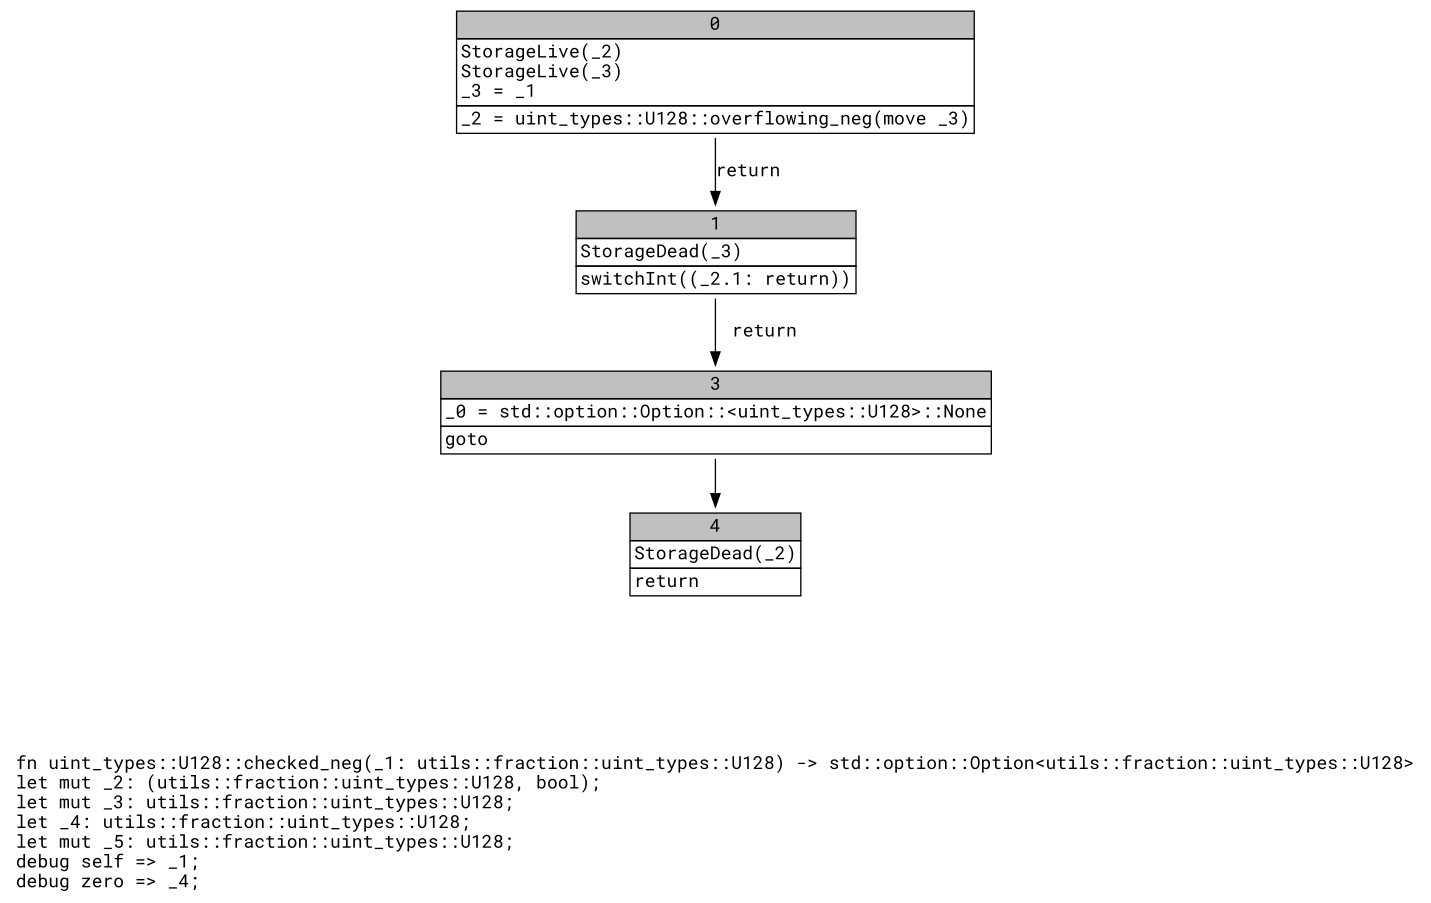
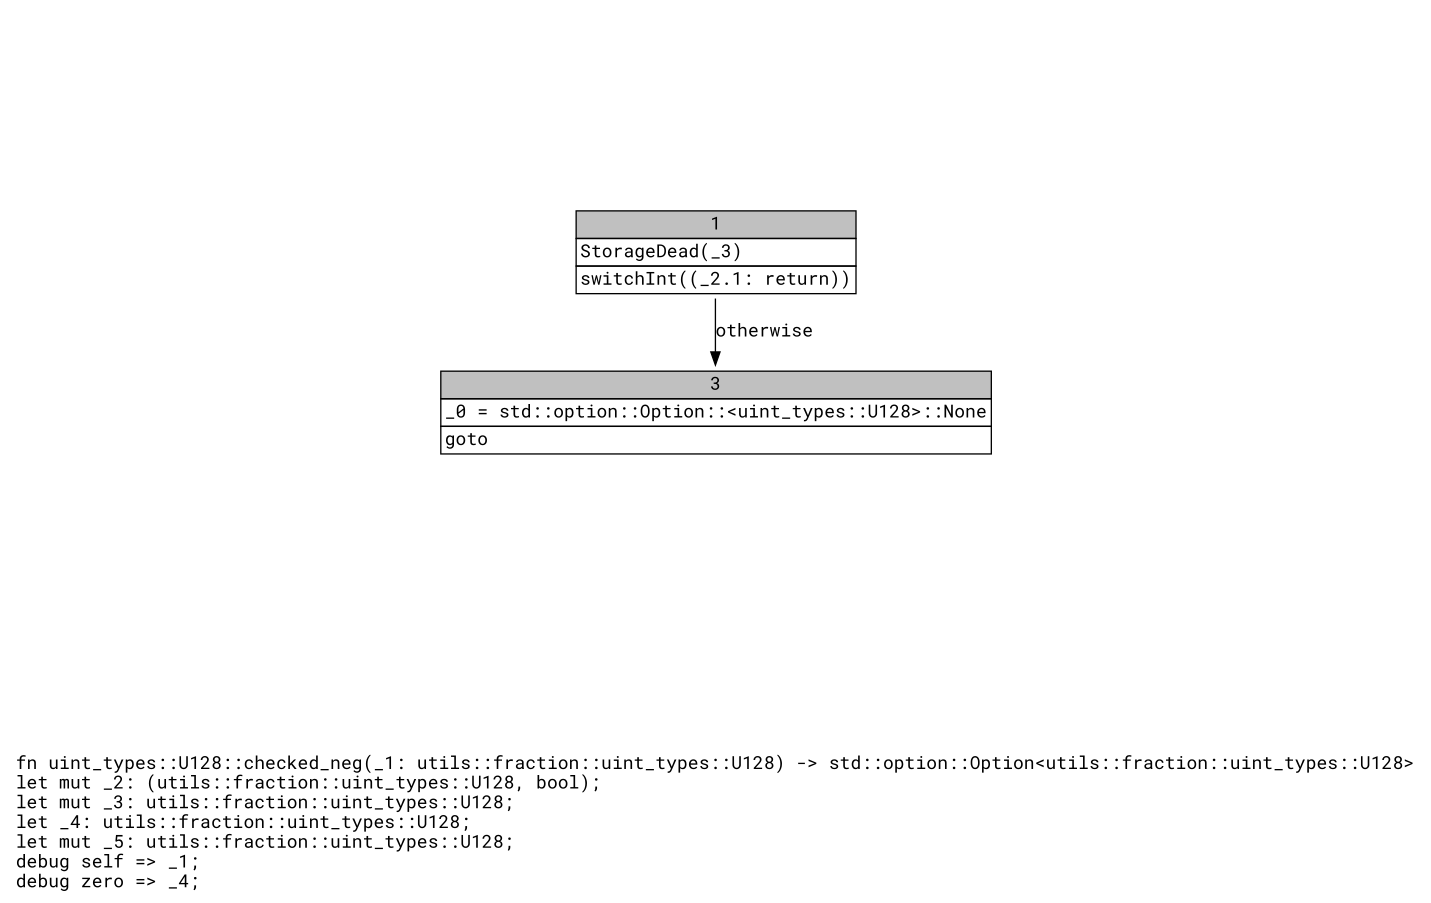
(715, 72) -> none
(765, 332) -> (765, 332)
(715, 554) -> none
